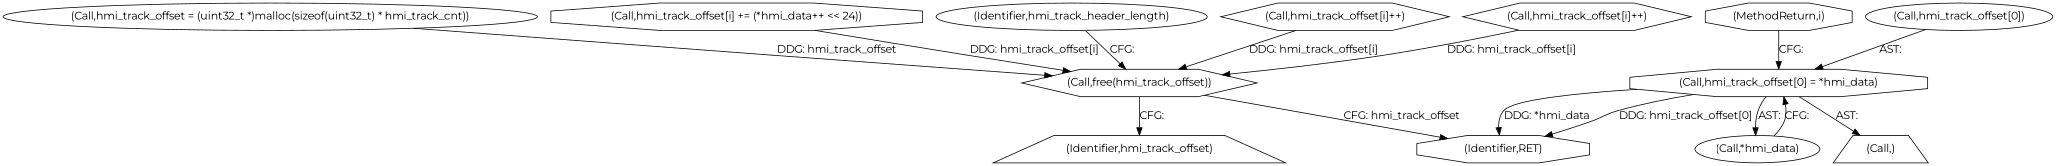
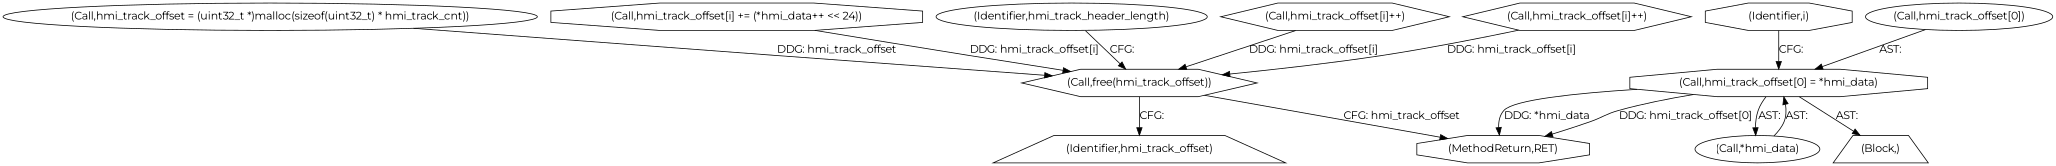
(1779, 17) -> (1779, 17)
(1799, 116) -> (1799, 116)
(1503, 149) -> (1503, 149)
(1881, 149) -> (1881, 149)
